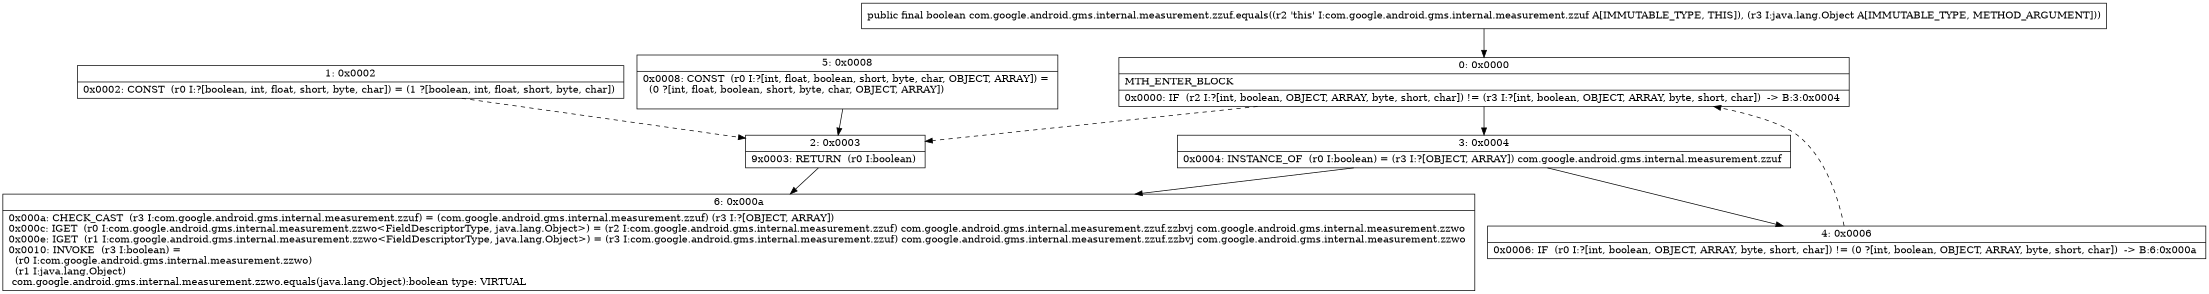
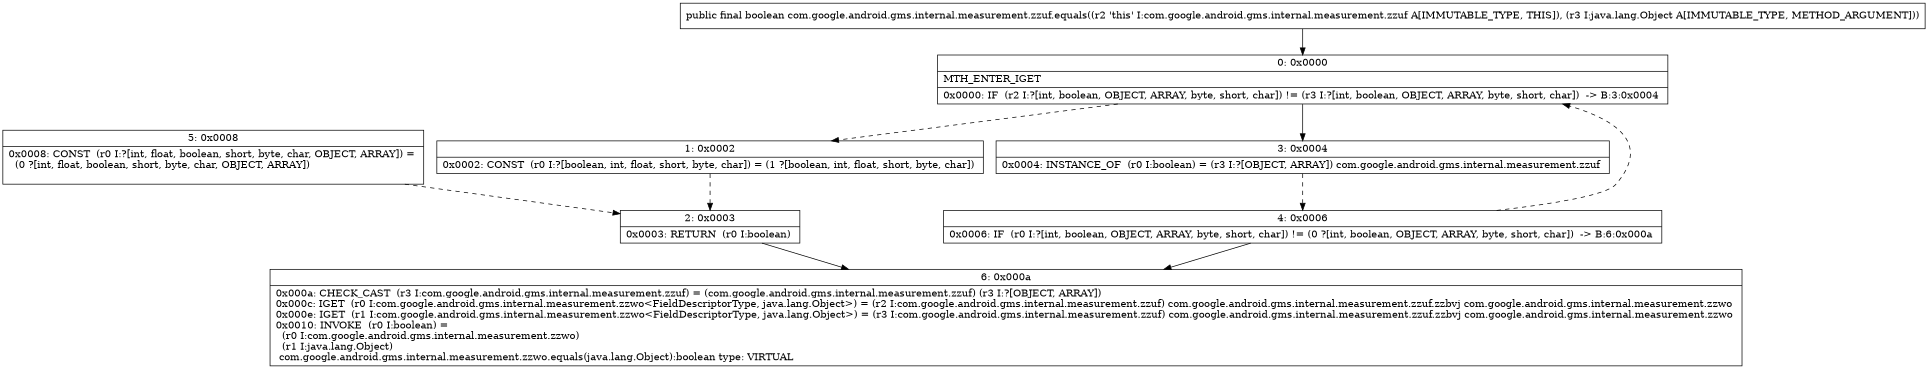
(1179, 82) -> (992, 79)
(841, 119) -> (509, 198)
(1095, 124) -> (978, 122)
(835, 159) -> (710, 235)
(1248, 181) -> (1211, 255)
(1662, 196) -> (1303, 188)
(97, 250) -> (364, 325)
